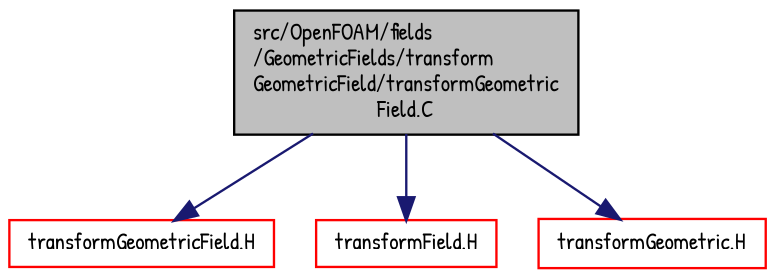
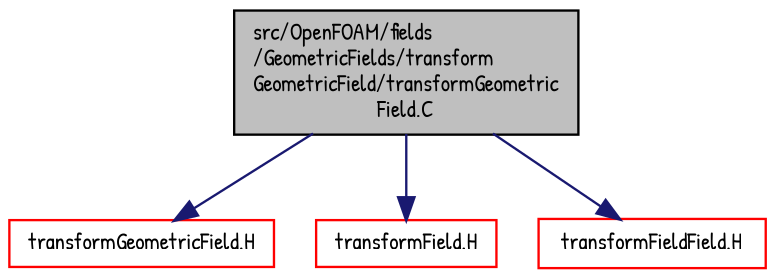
(652, 244) -> (652, 244)
